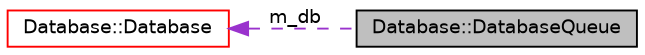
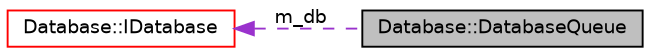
(118, 29) -> (121, 29)
